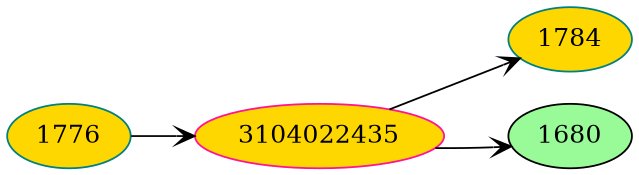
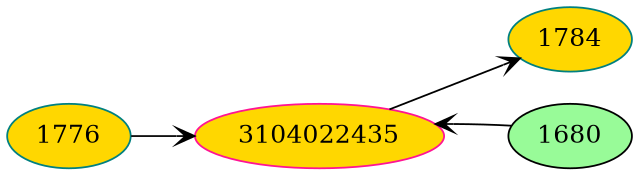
(464, 148) -> (482, 124)
